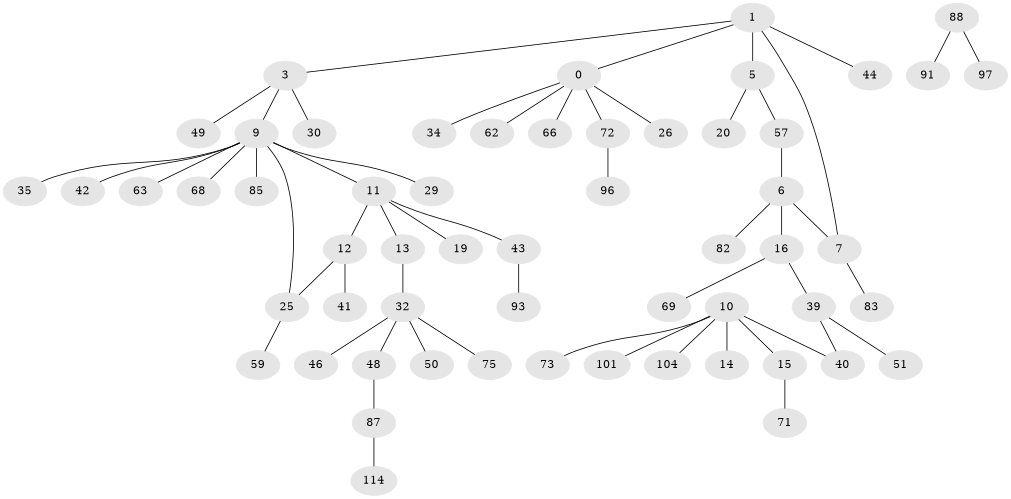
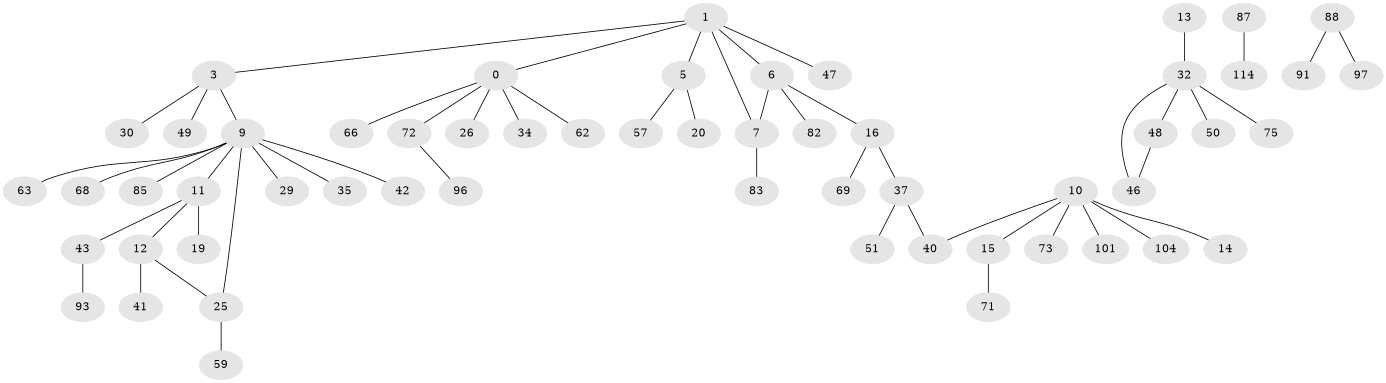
(870, 76) -> (830, 76)
(782, 163) -> (739, 47)
(388, 220) -> none
(814, 307) -> (901, 191)
(374, 394) -> (1145, 162)
